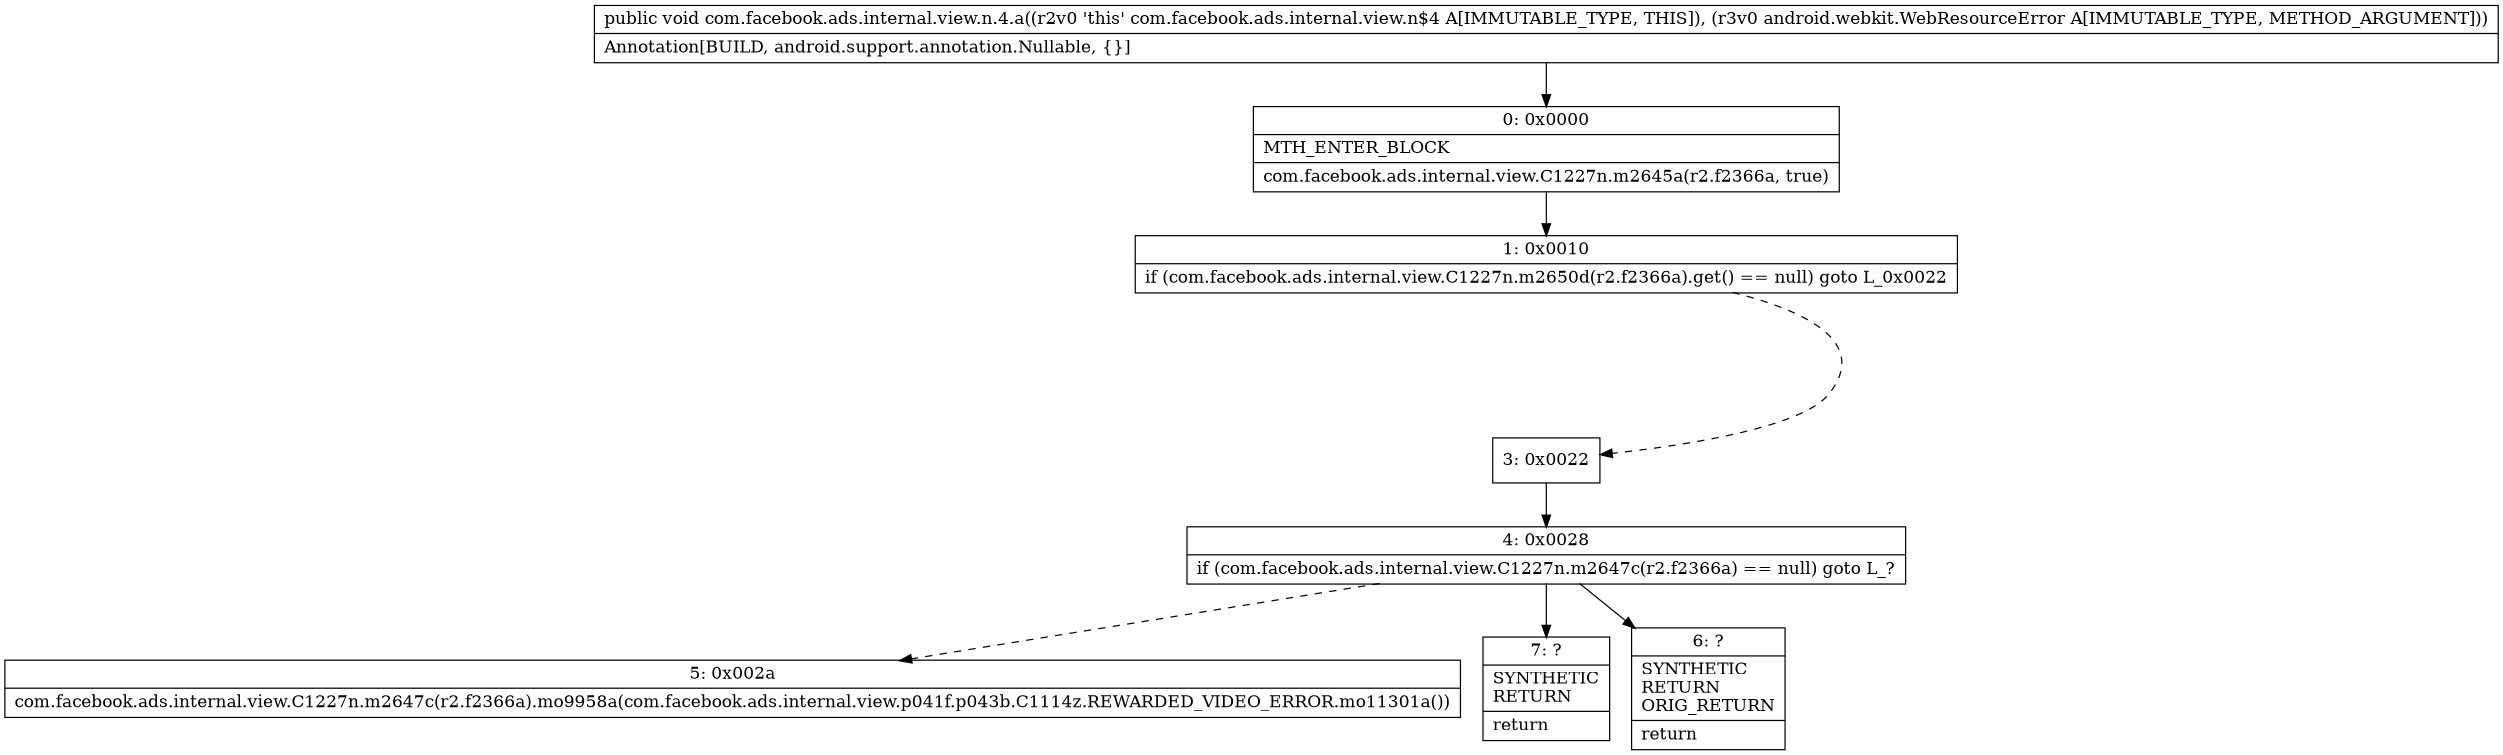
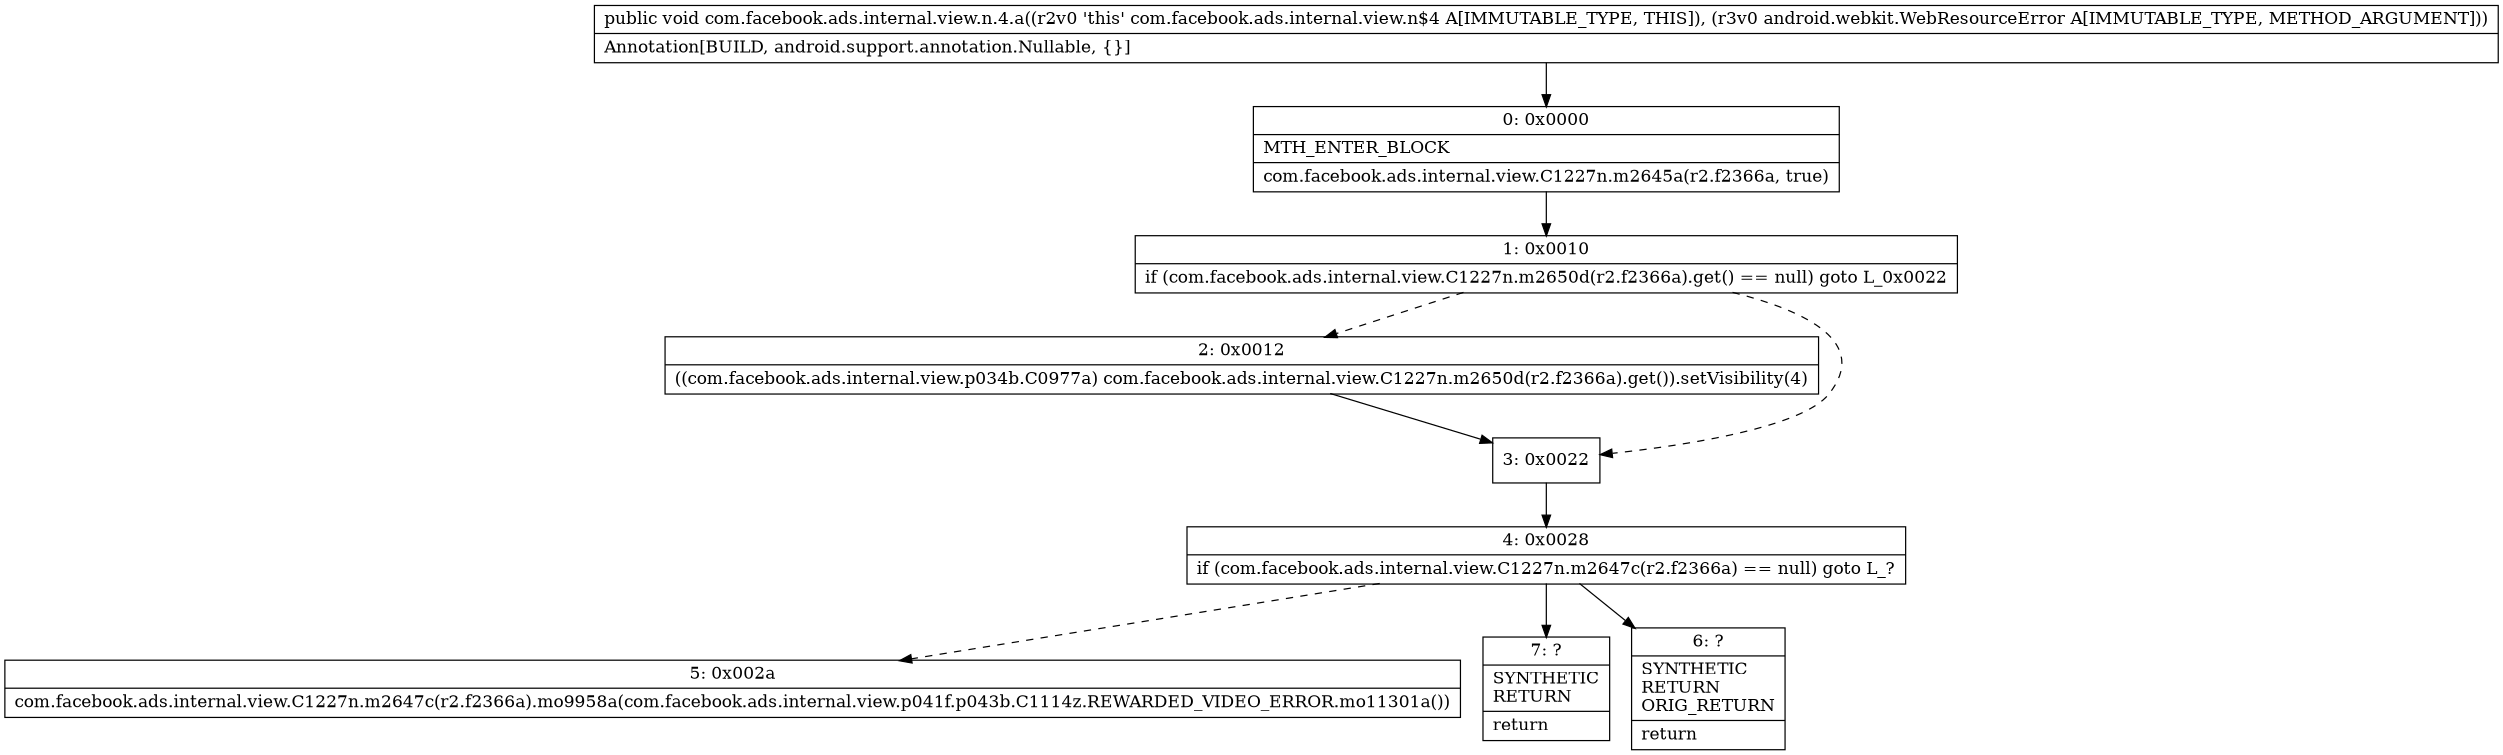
none -> (1242, 365)
